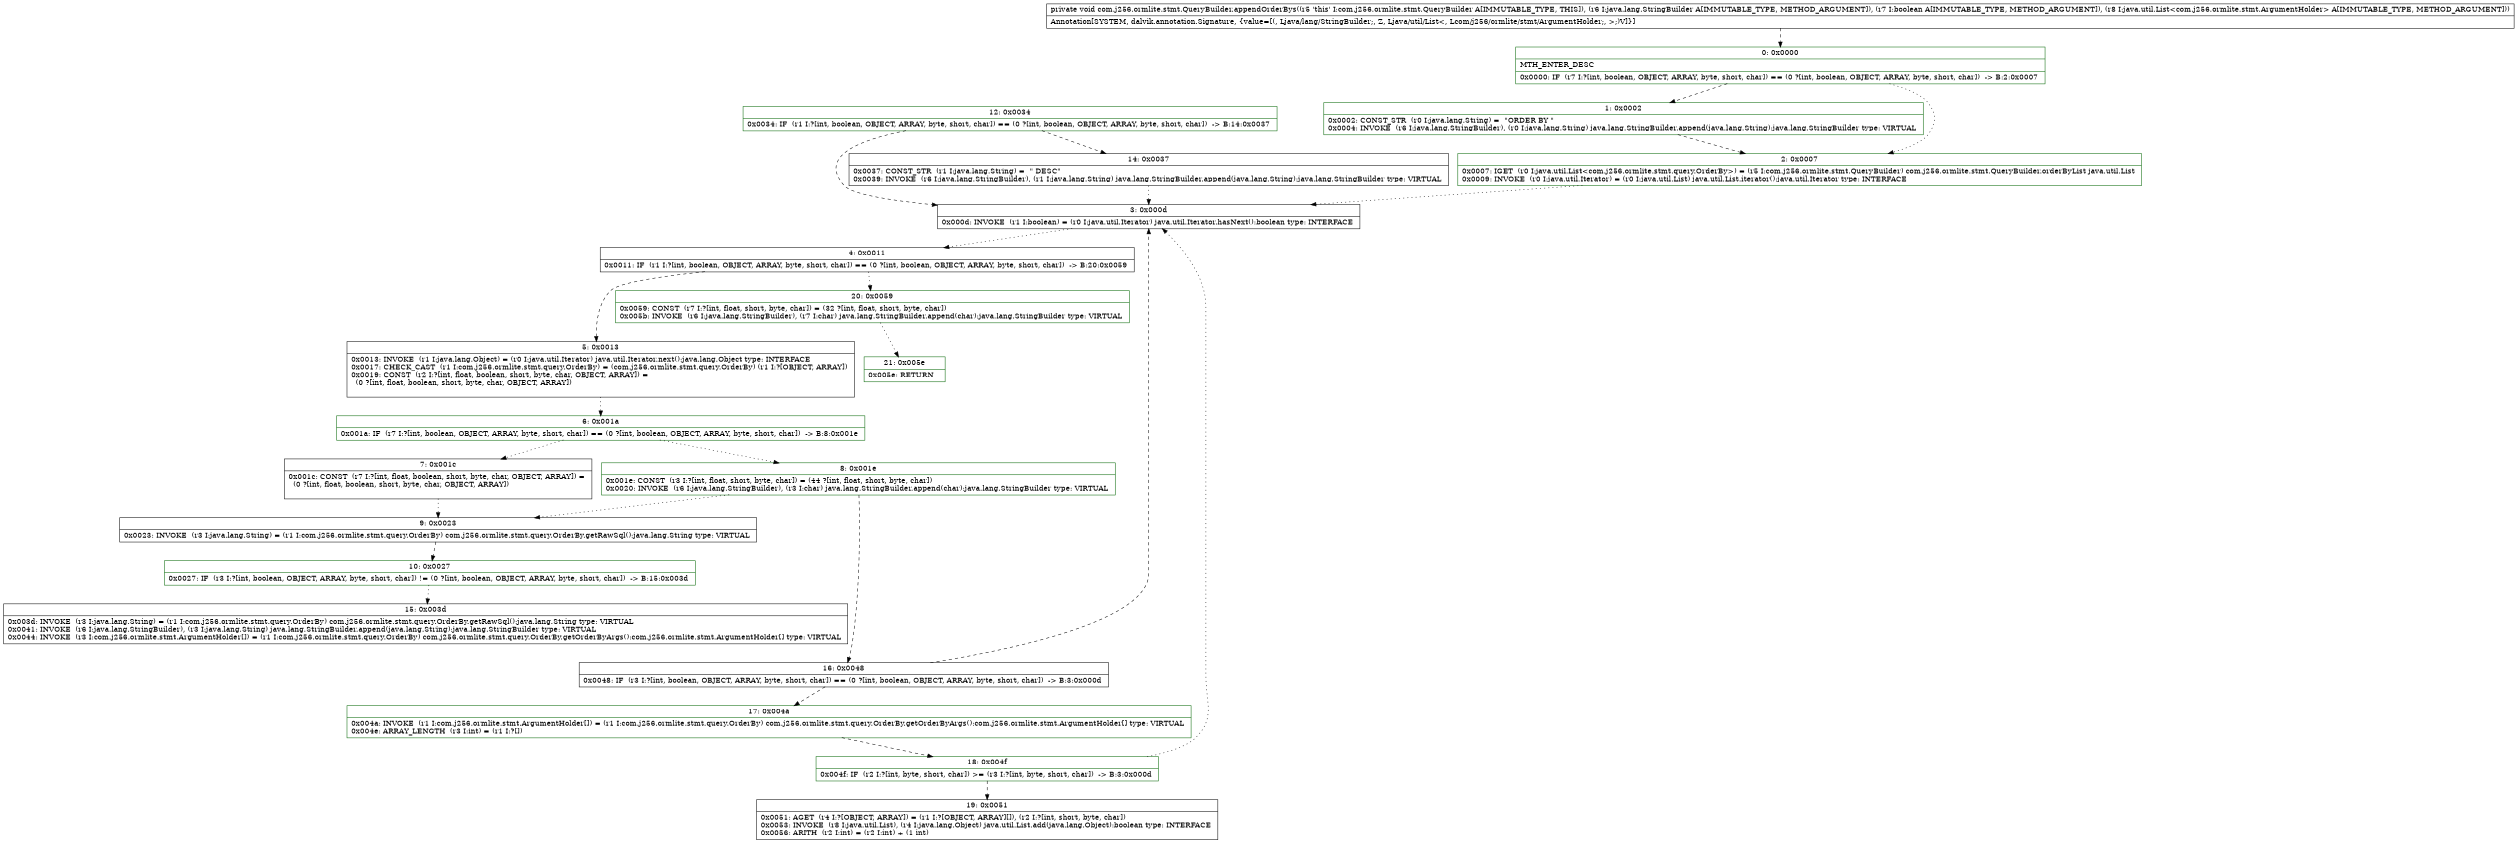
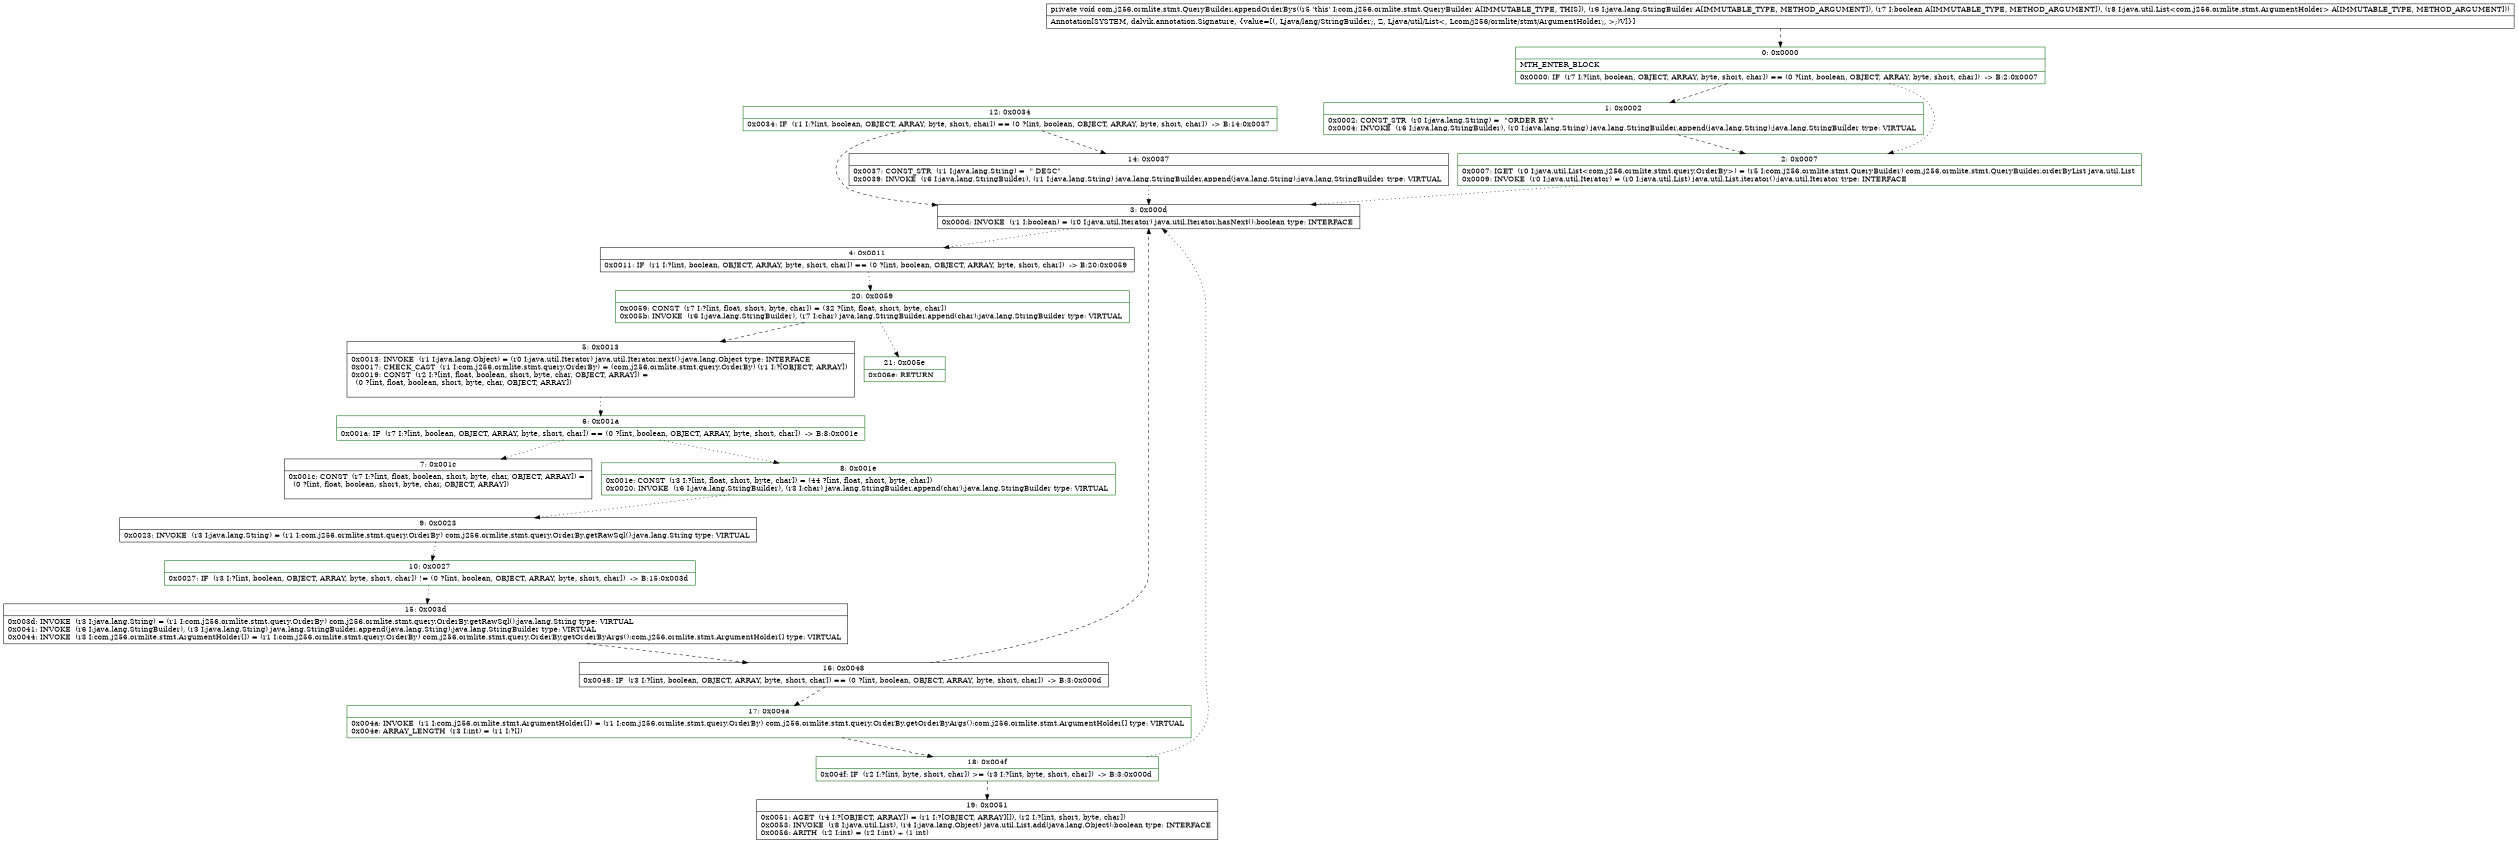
(1557, 65) -> (1560, 65)
(633, 282) -> (765, 332)
(905, 375) -> (905, 375)
(438, 506) -> none
(434, 549) -> (434, 549)
(858, 577) -> (665, 653)
